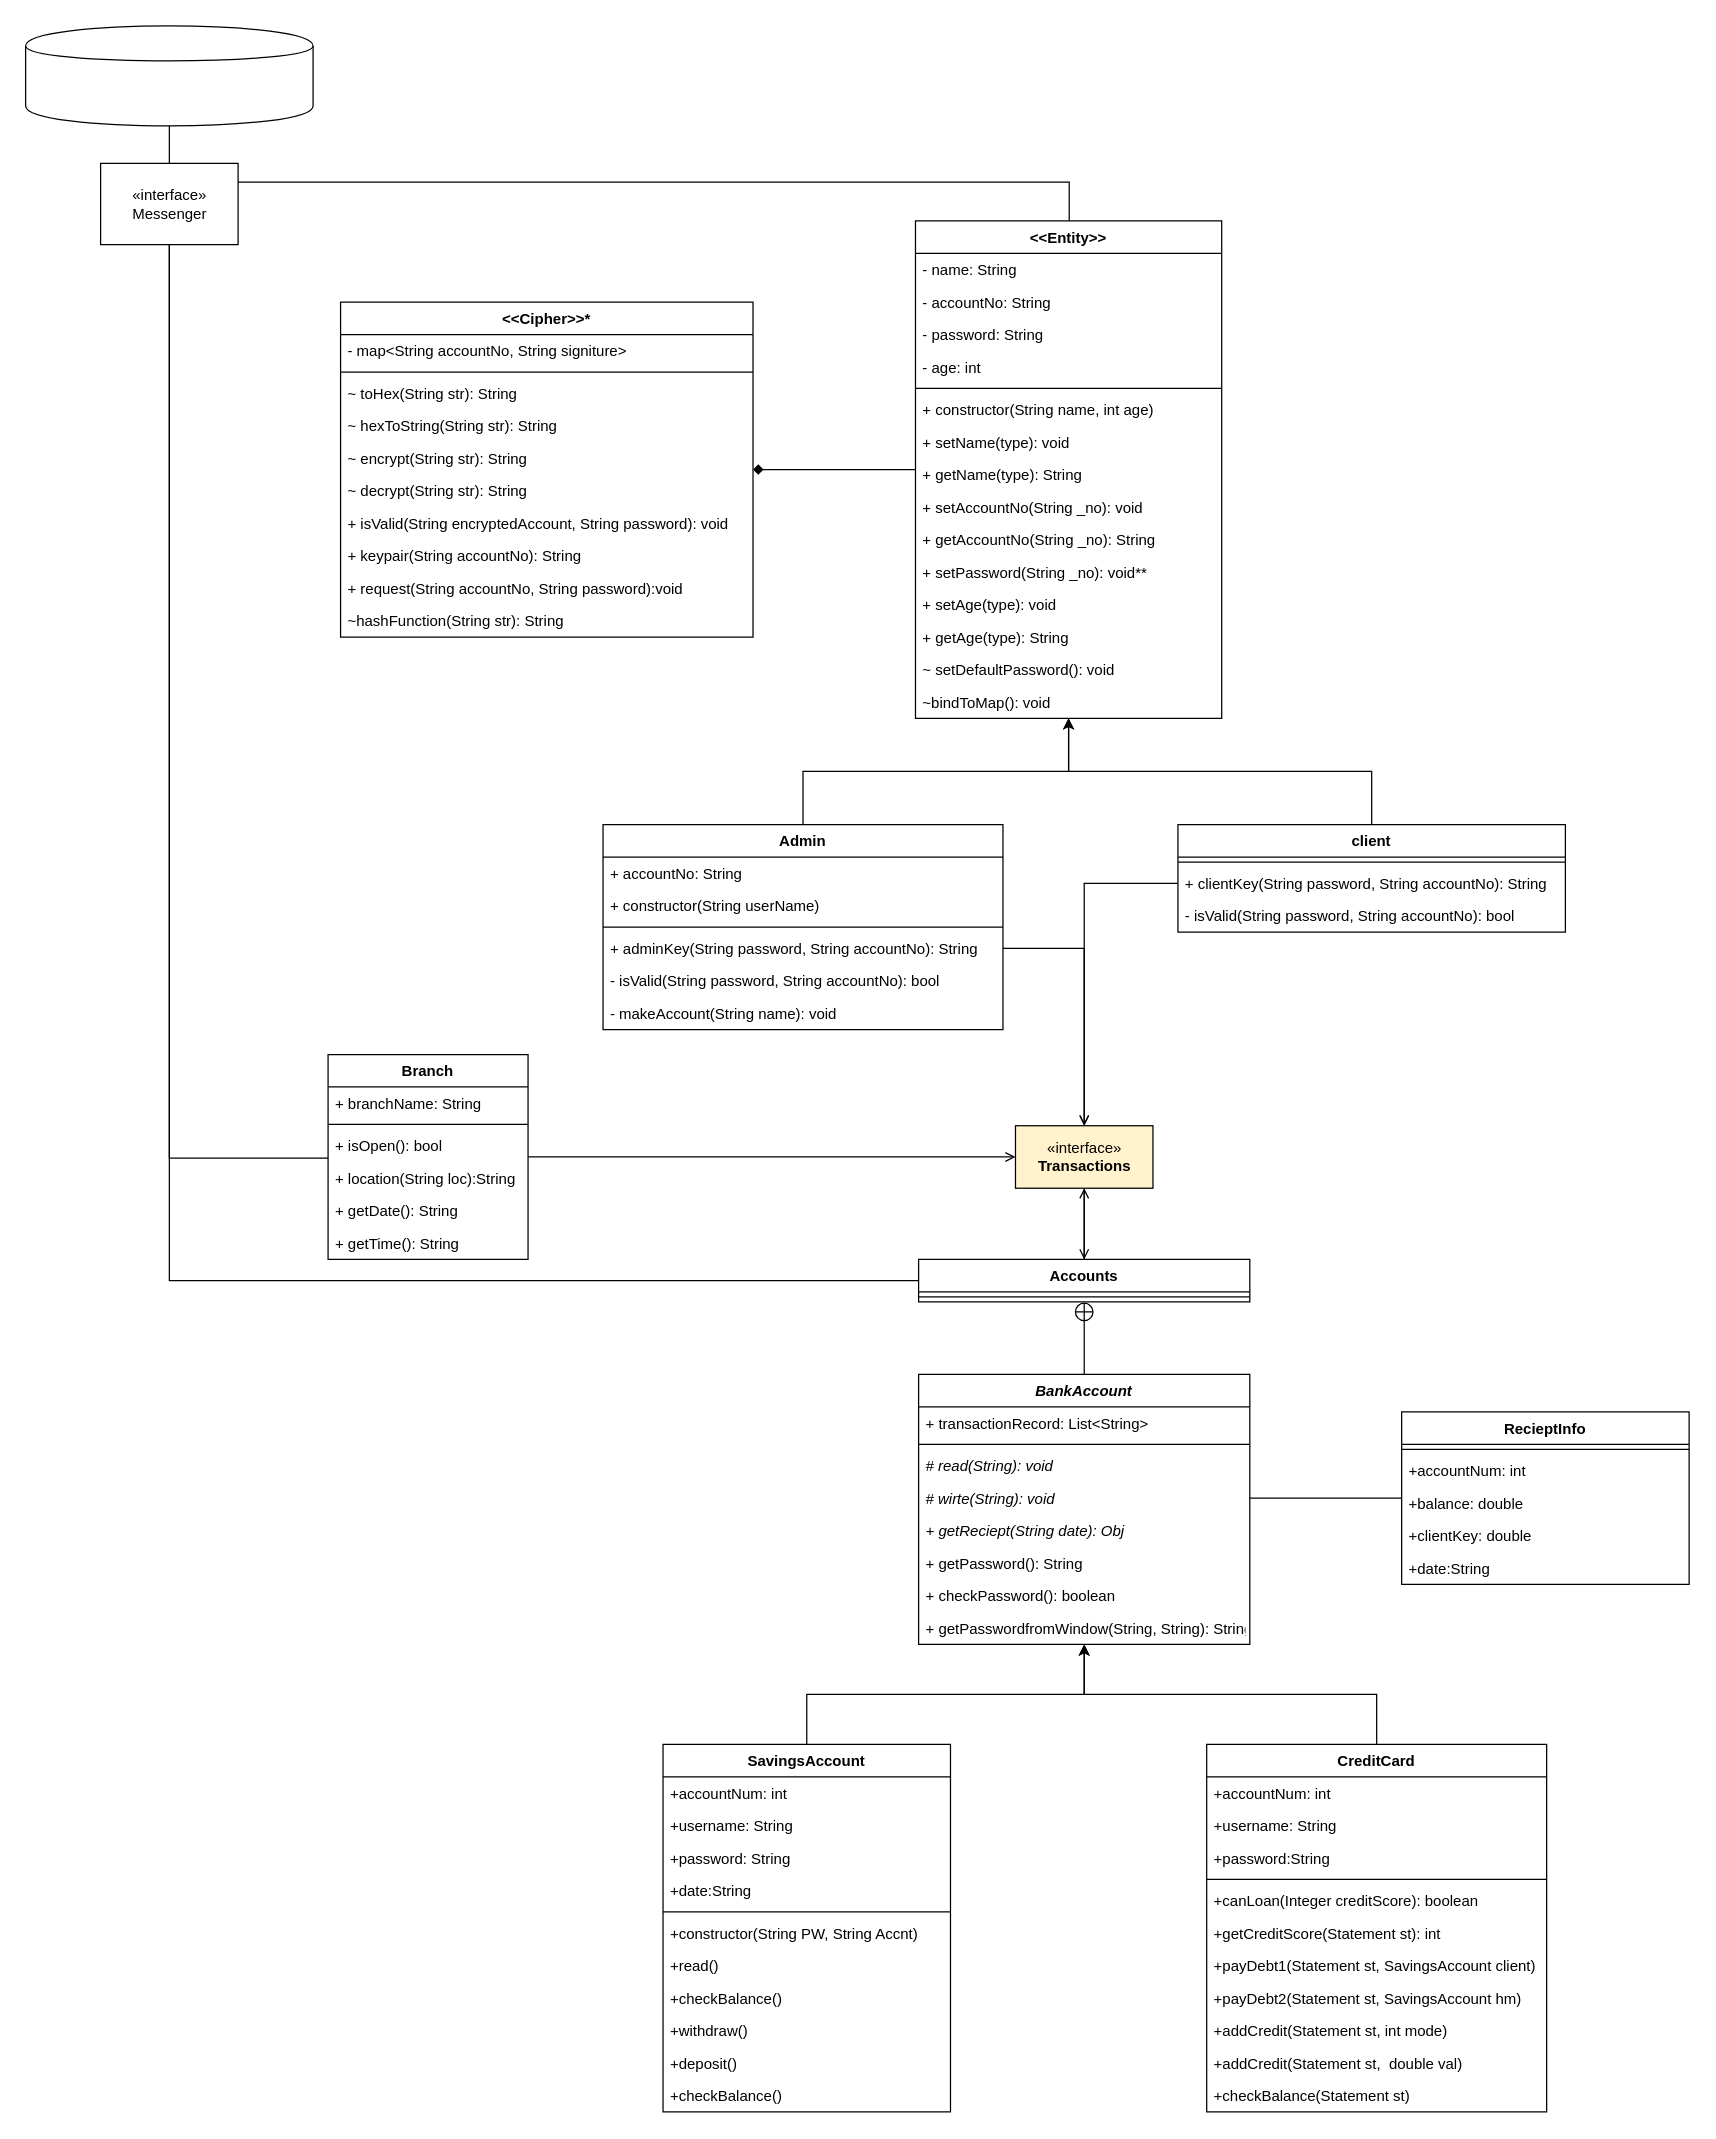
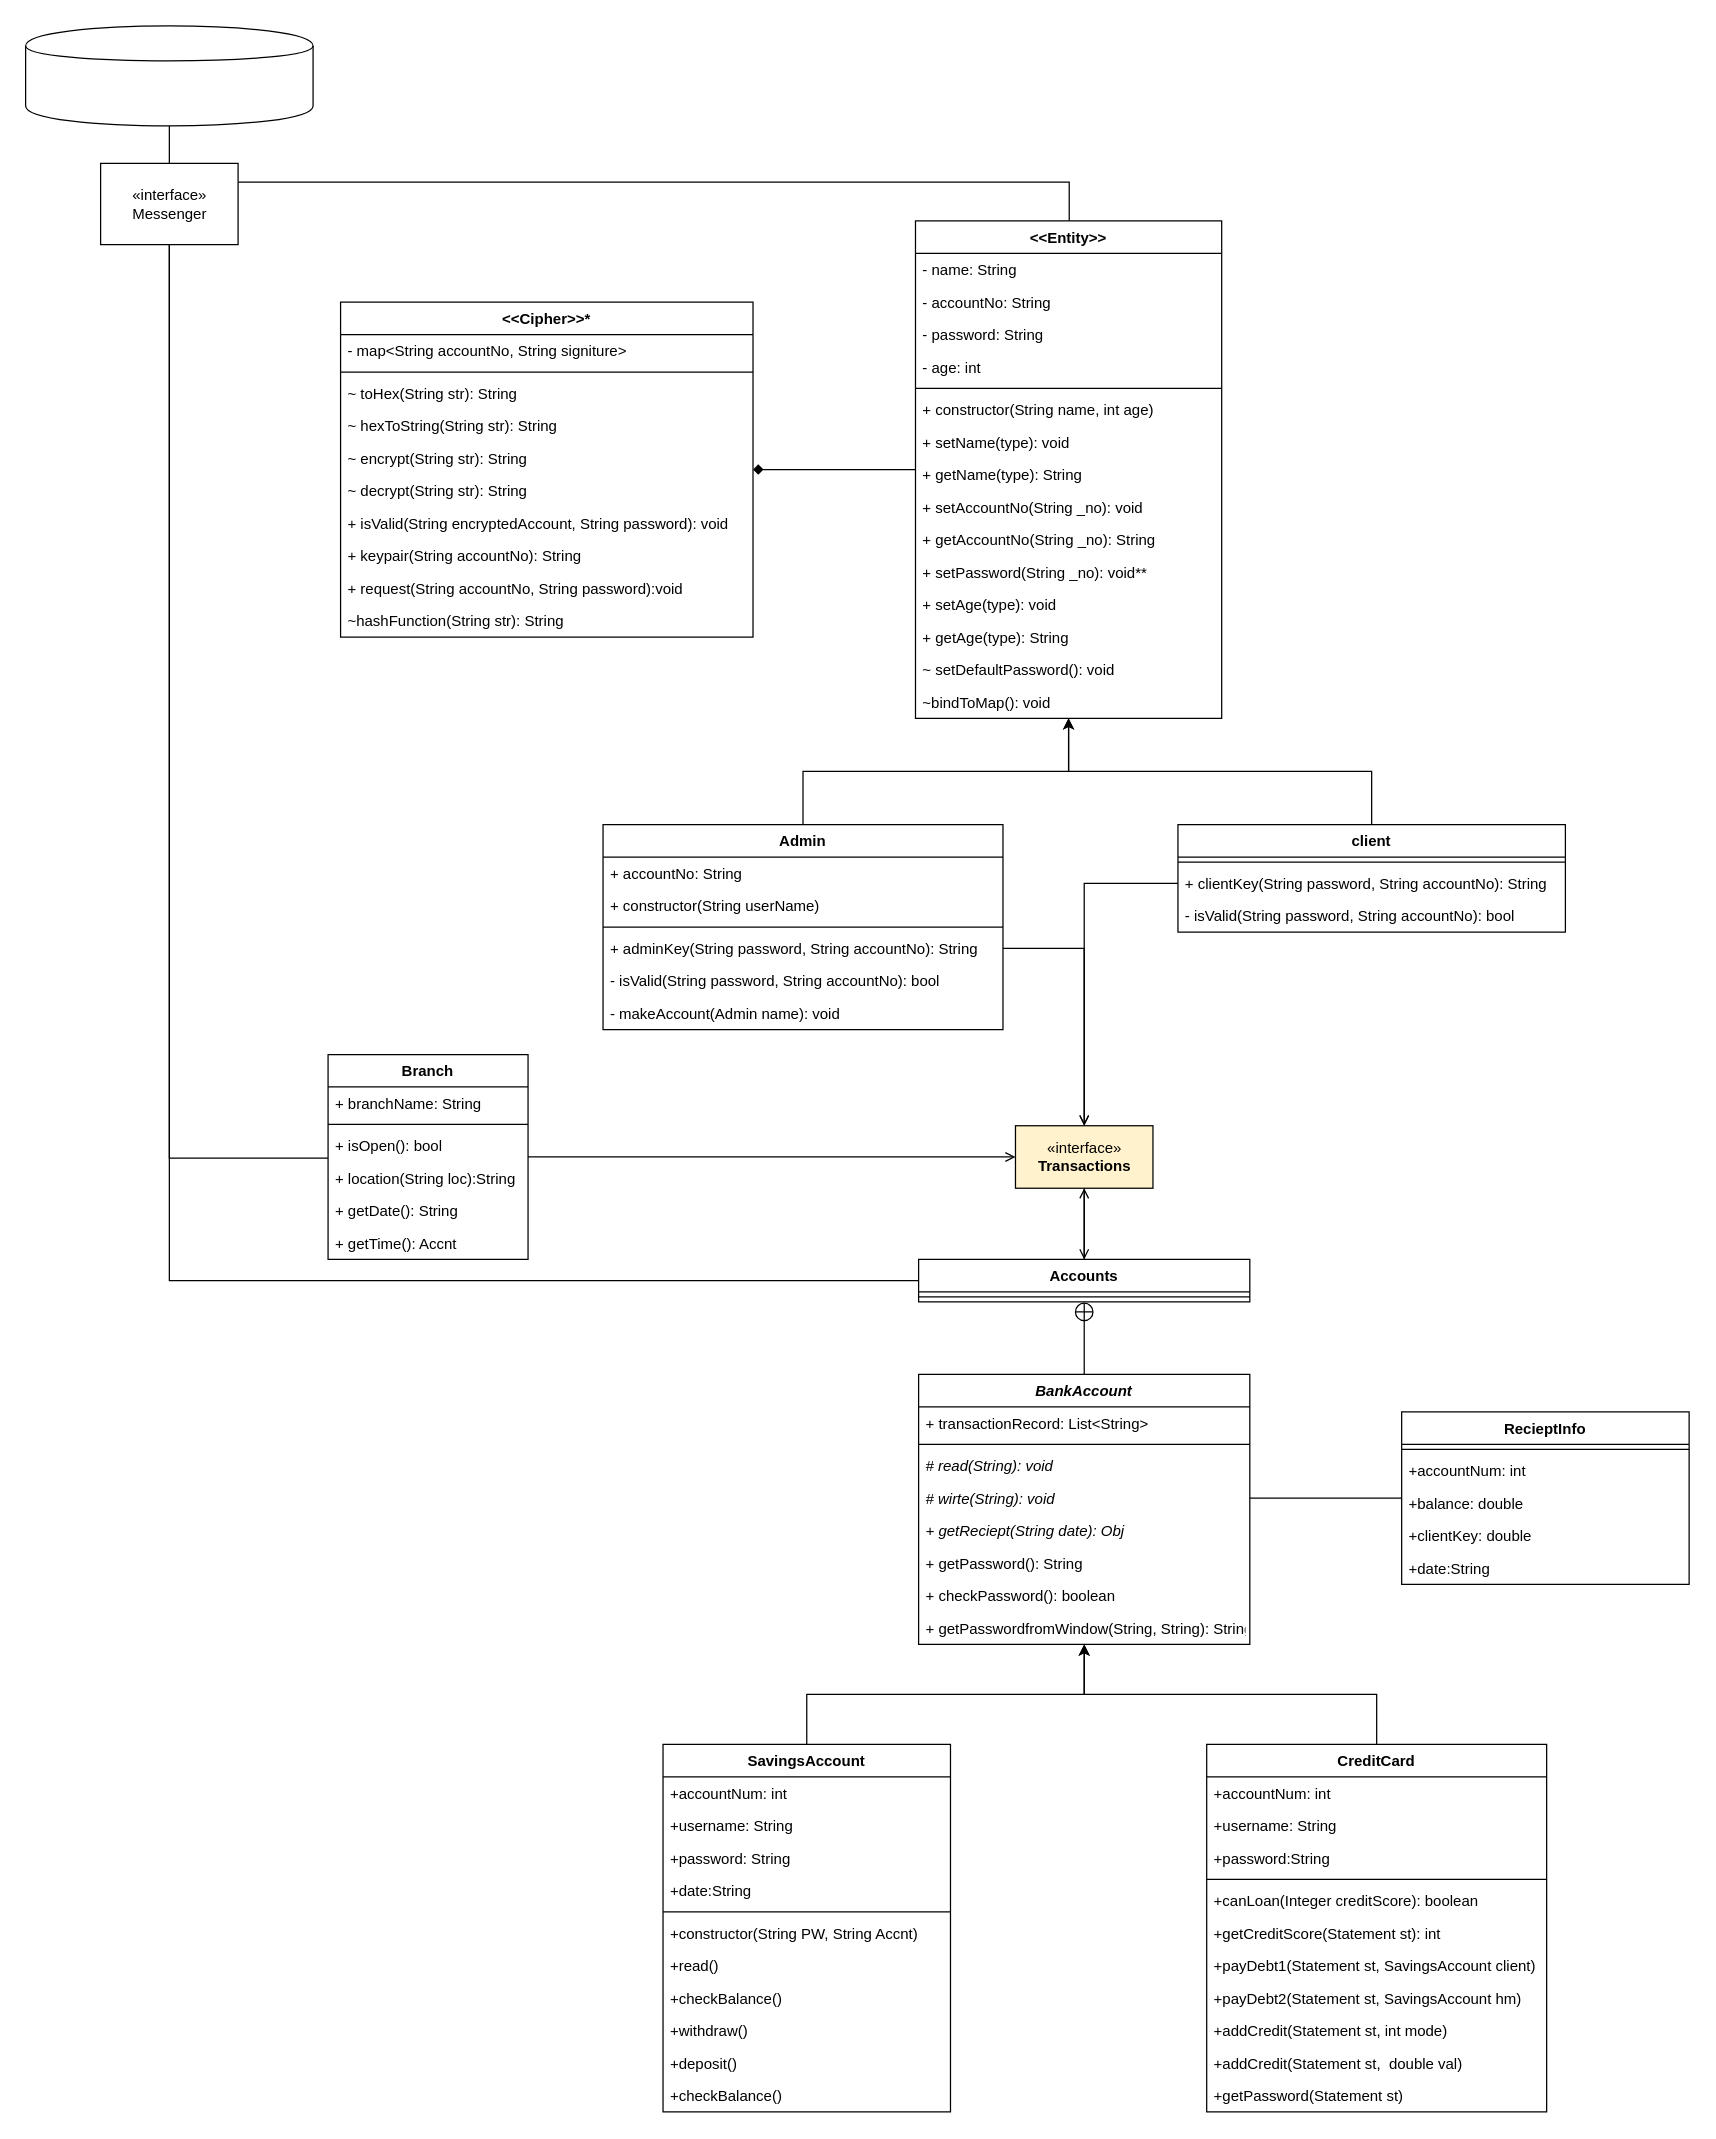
(733, 1014) -> (729, 1014)
(405, 1244) -> (403, 1244)
(1323, 2096) -> (1321, 2096)
